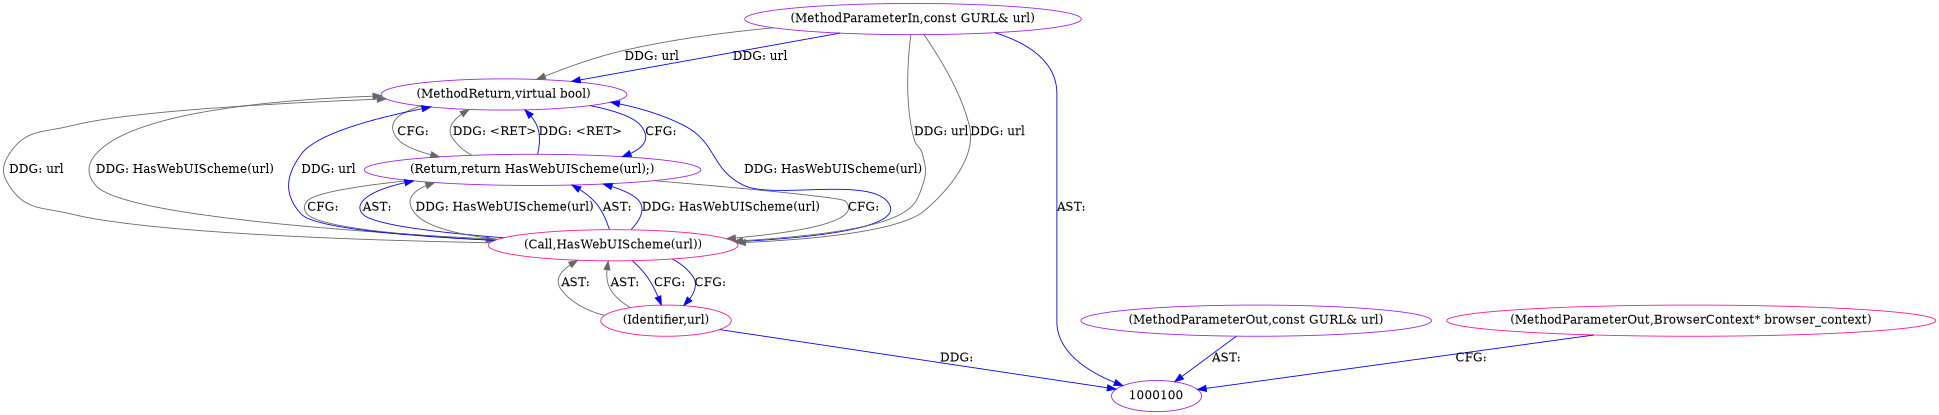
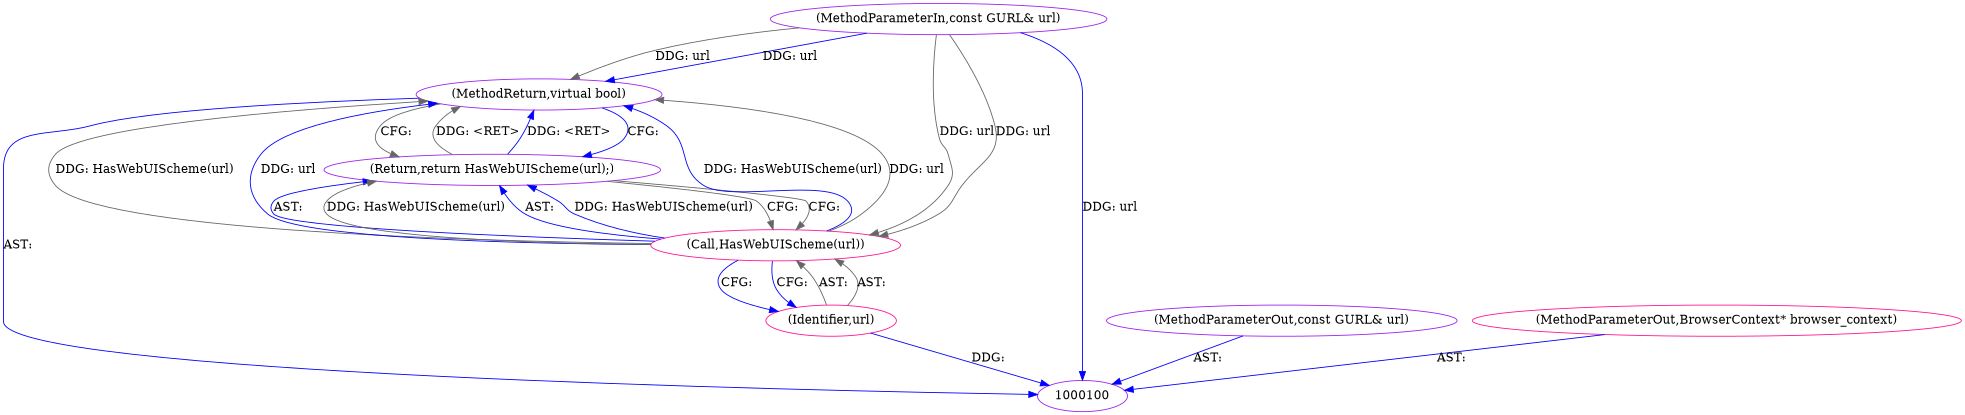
(1073, 208) -> (1110, 208)
(1473, 358) -> (1453, 358)
none -> (218, 362)
